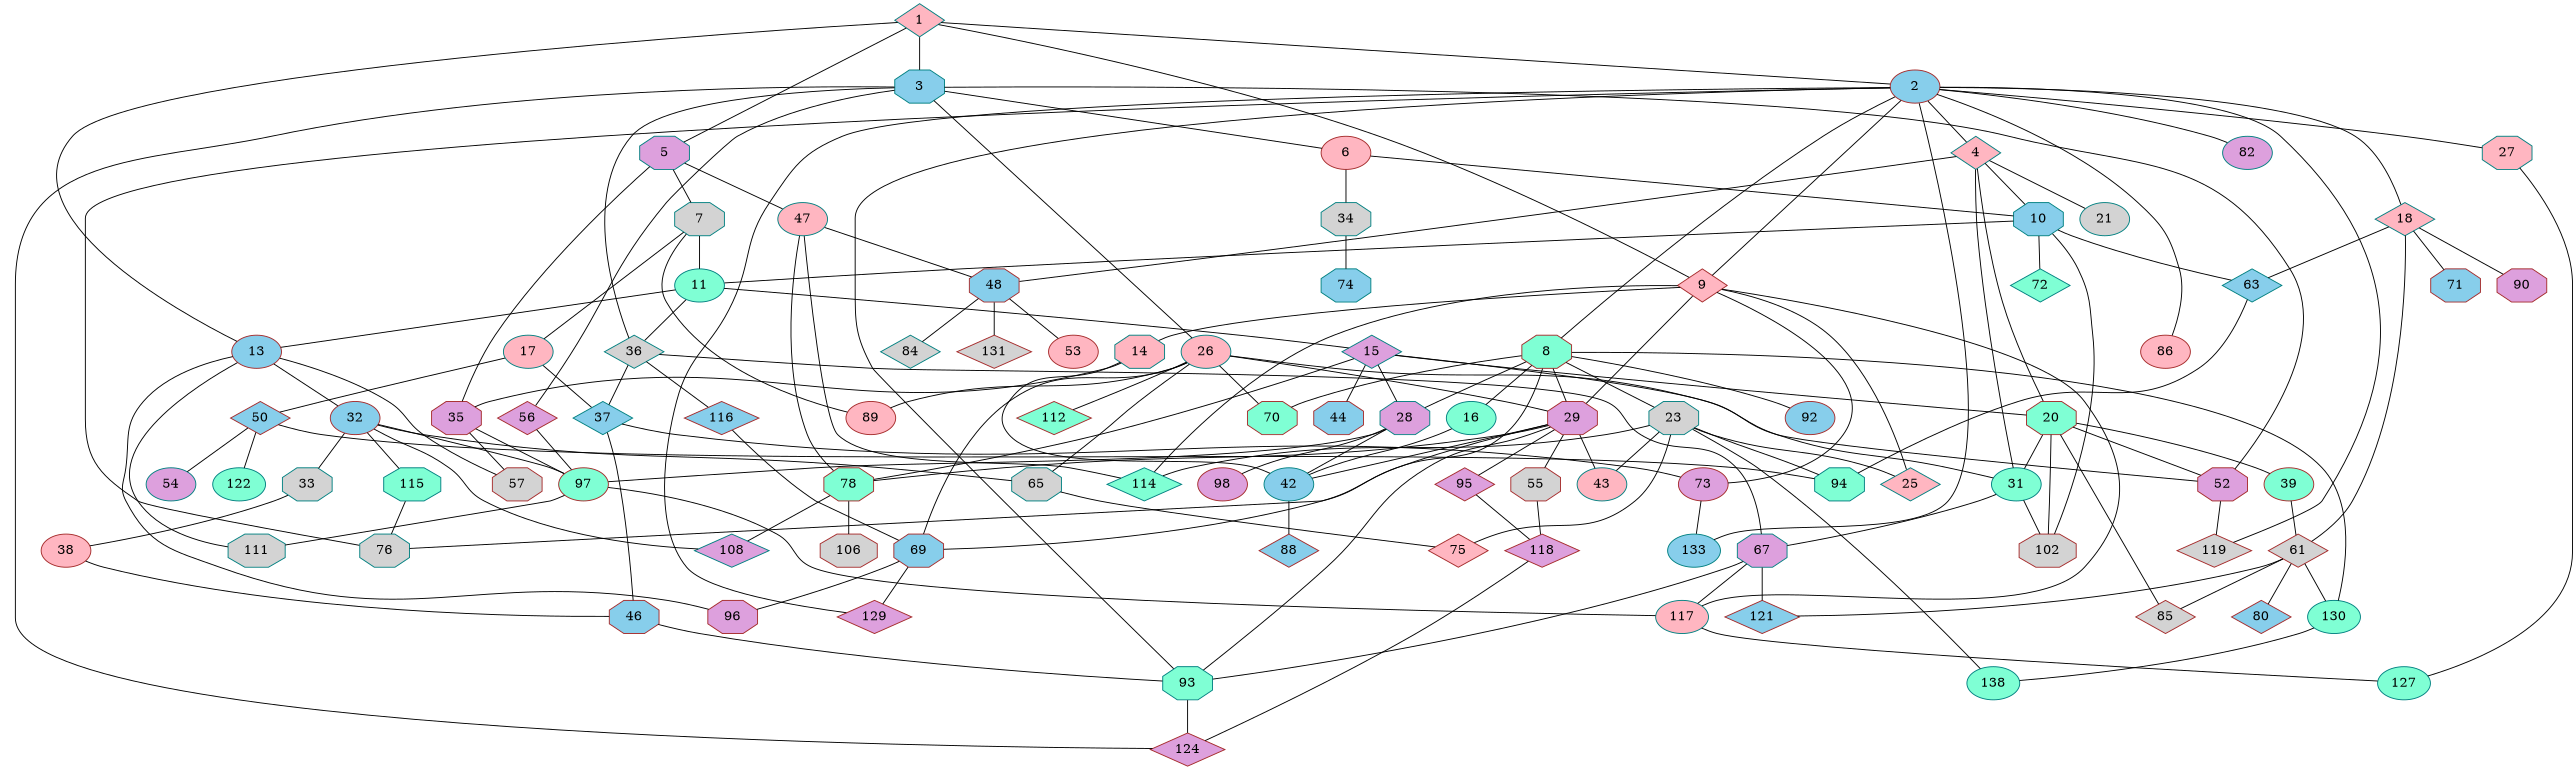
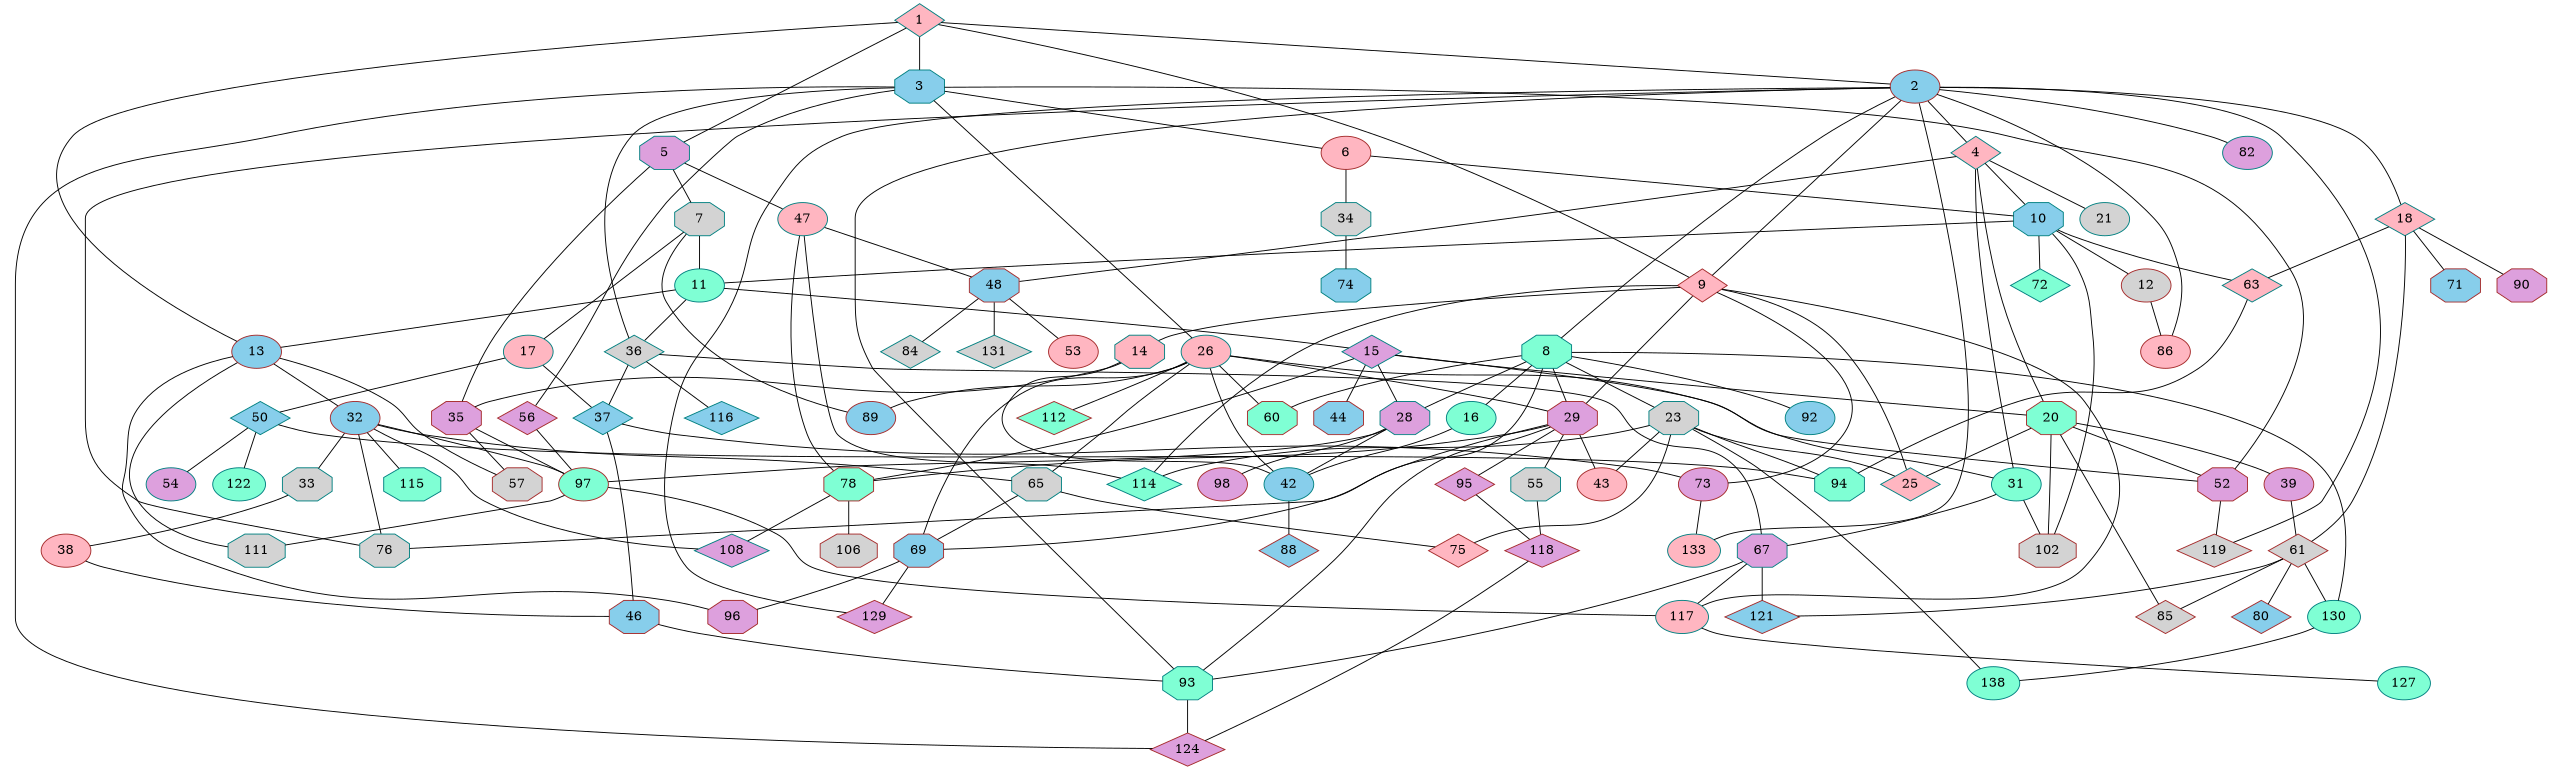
(2507, 153) -> none
none -> (2146, 285)
(2252, 285) -> (2252, 285)
(994, 352) -> (994, 352)
(1547, 352) -> (1547, 352)
(260, 418) -> (260, 418)
(722, 418) -> (722, 418)
(871, 418) -> (871, 418)
(1272, 418) -> (1272, 418)
(1810, 418) -> (1810, 418)
(2034, 452) -> (1979, 452)
(1377, 464) -> (1233, 425)
(1536, 484) -> (1536, 484)
(1602, 484) -> (1602, 484)
(2289, 484) -> (2289, 484)
(808, 496) -> (988, 512)
(398, 518) -> (370, 484)
(1694, 551) -> (1694, 551)
